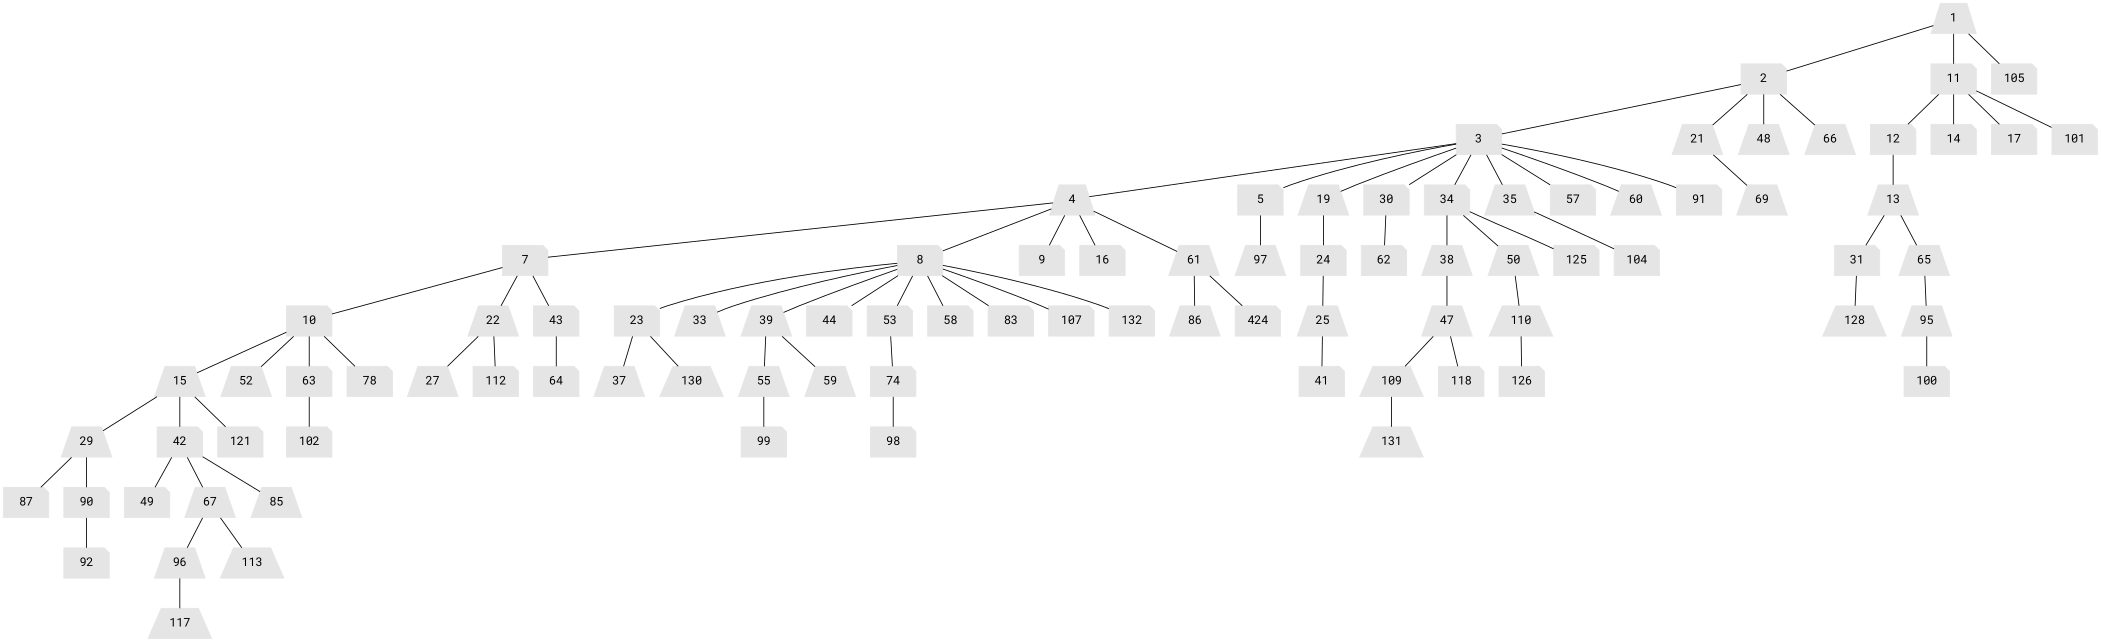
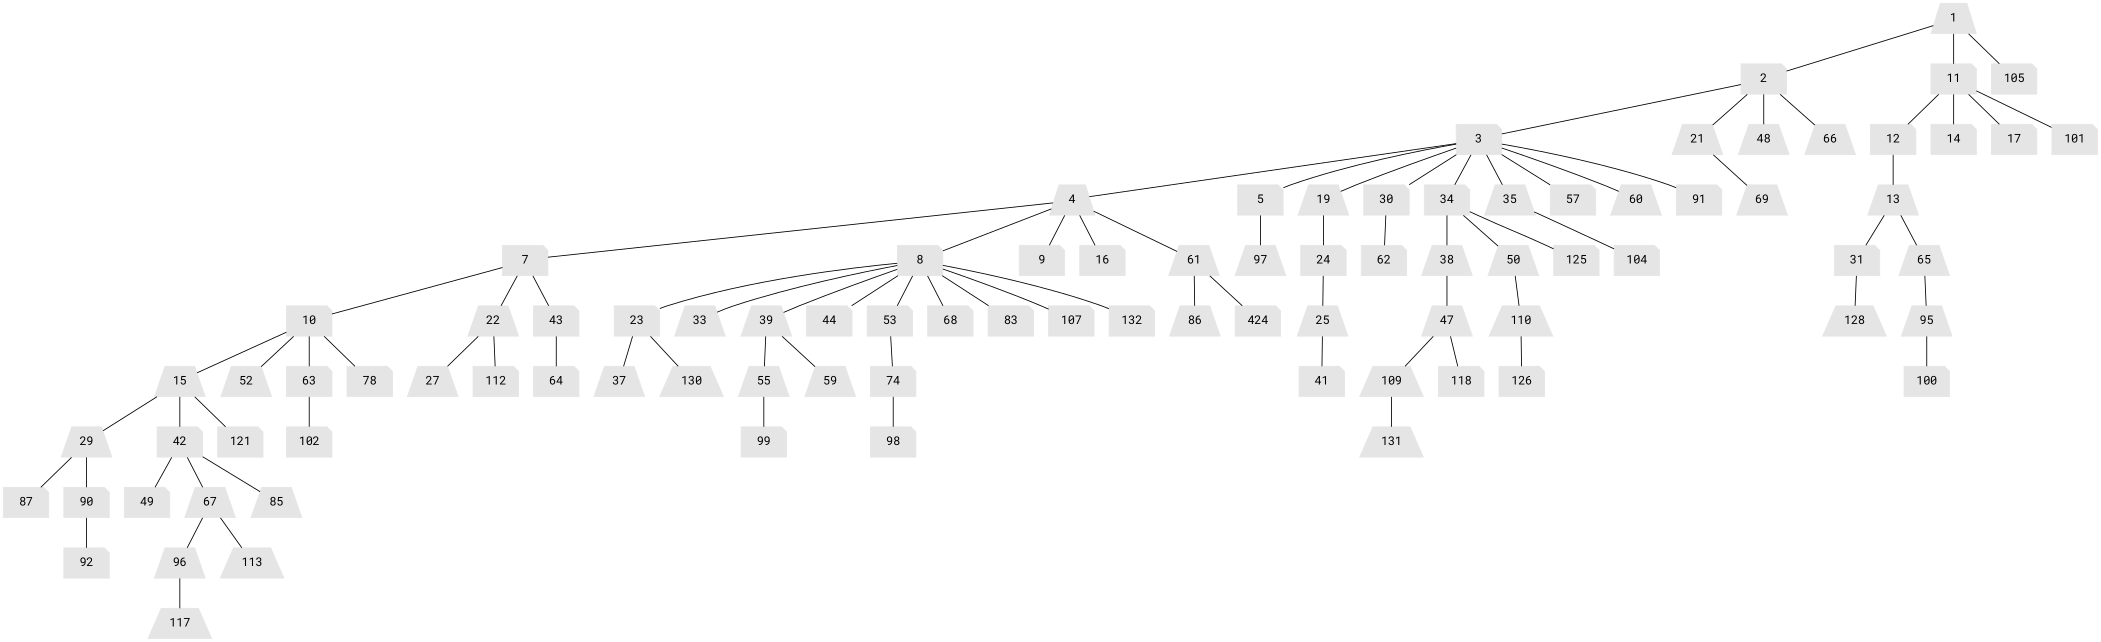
(950, 321) -> (950, 321)
